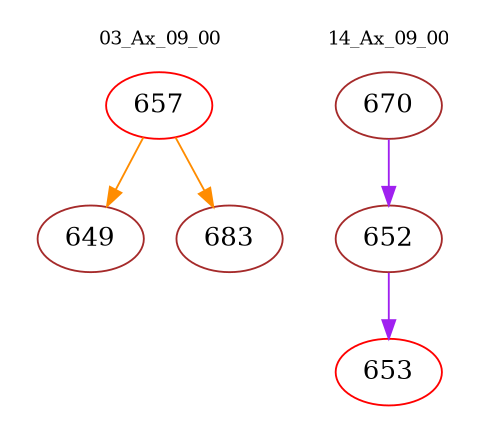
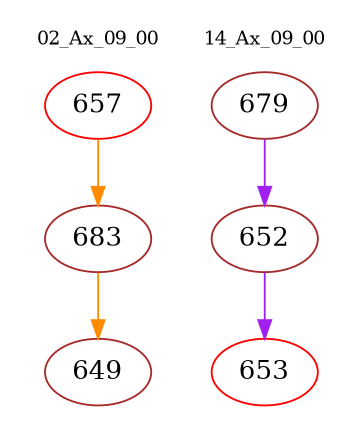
(160, 40) -> (98, 40)
(389, 106) -> (265, 106)
(130, 164) -> (98, 296)
